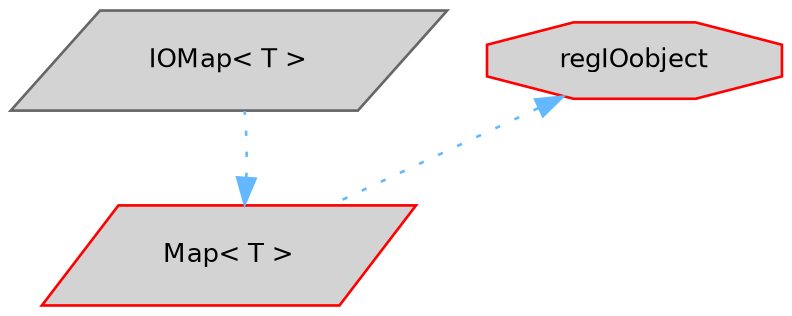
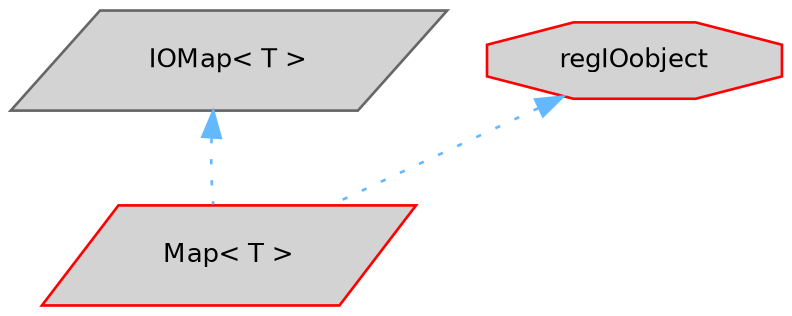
(247, 144) -> (211, 171)
